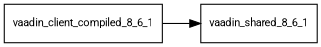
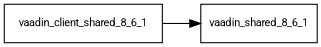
(83, 23) -> (83, 23)
